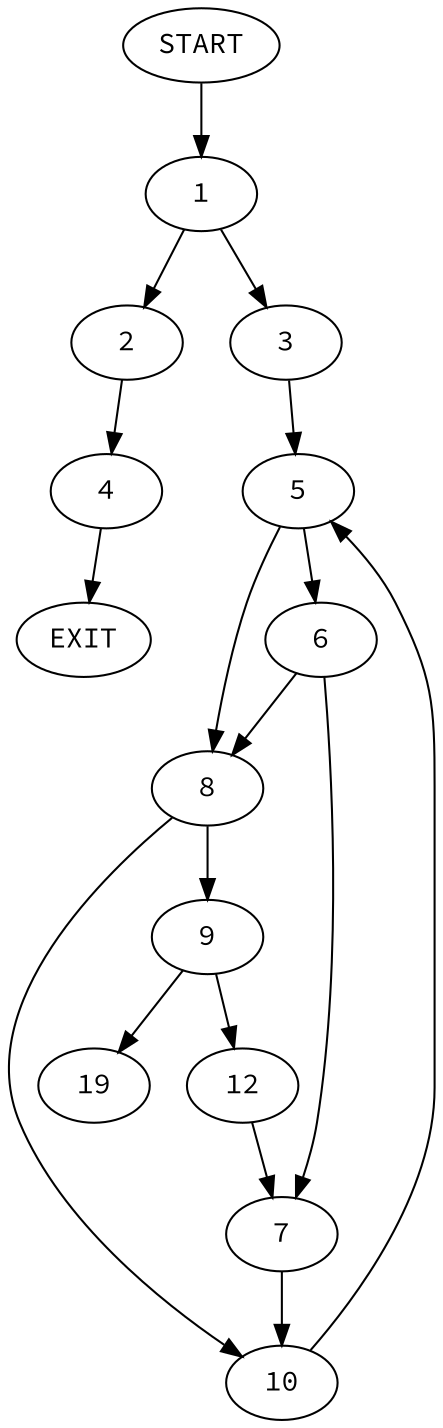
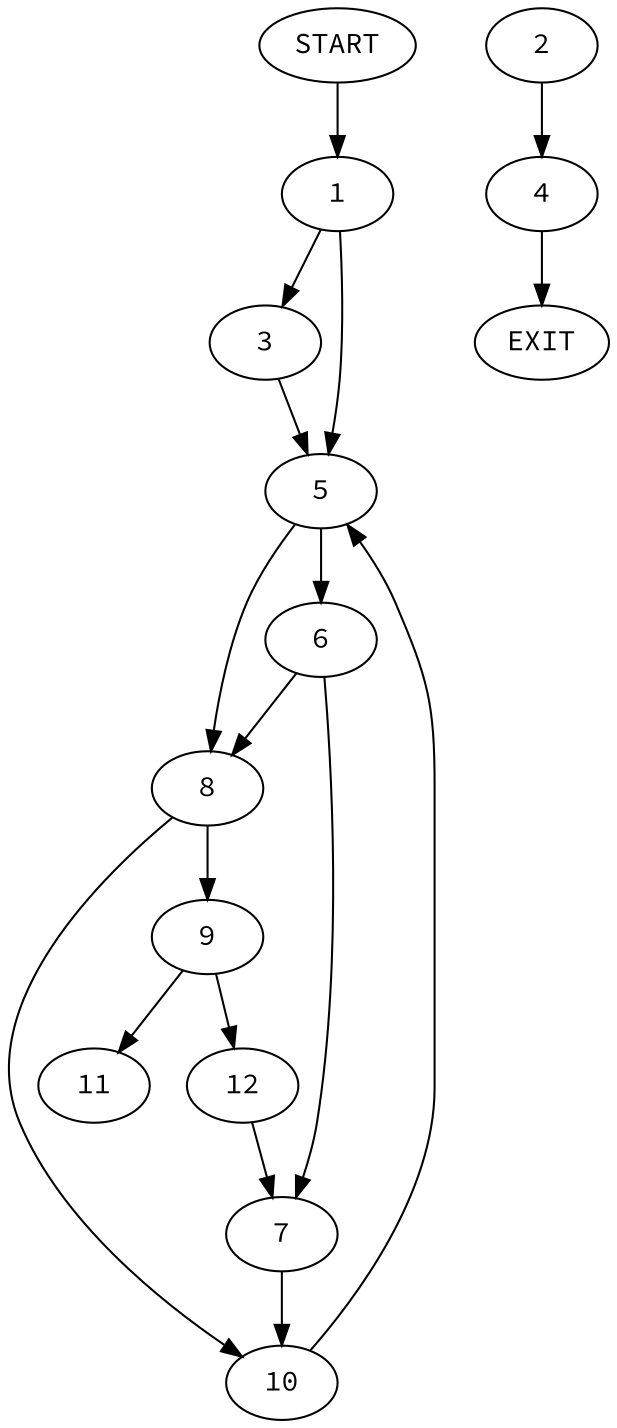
(169, 259) -> (342, 333)
(94, 1086) -> (94, 1086)
